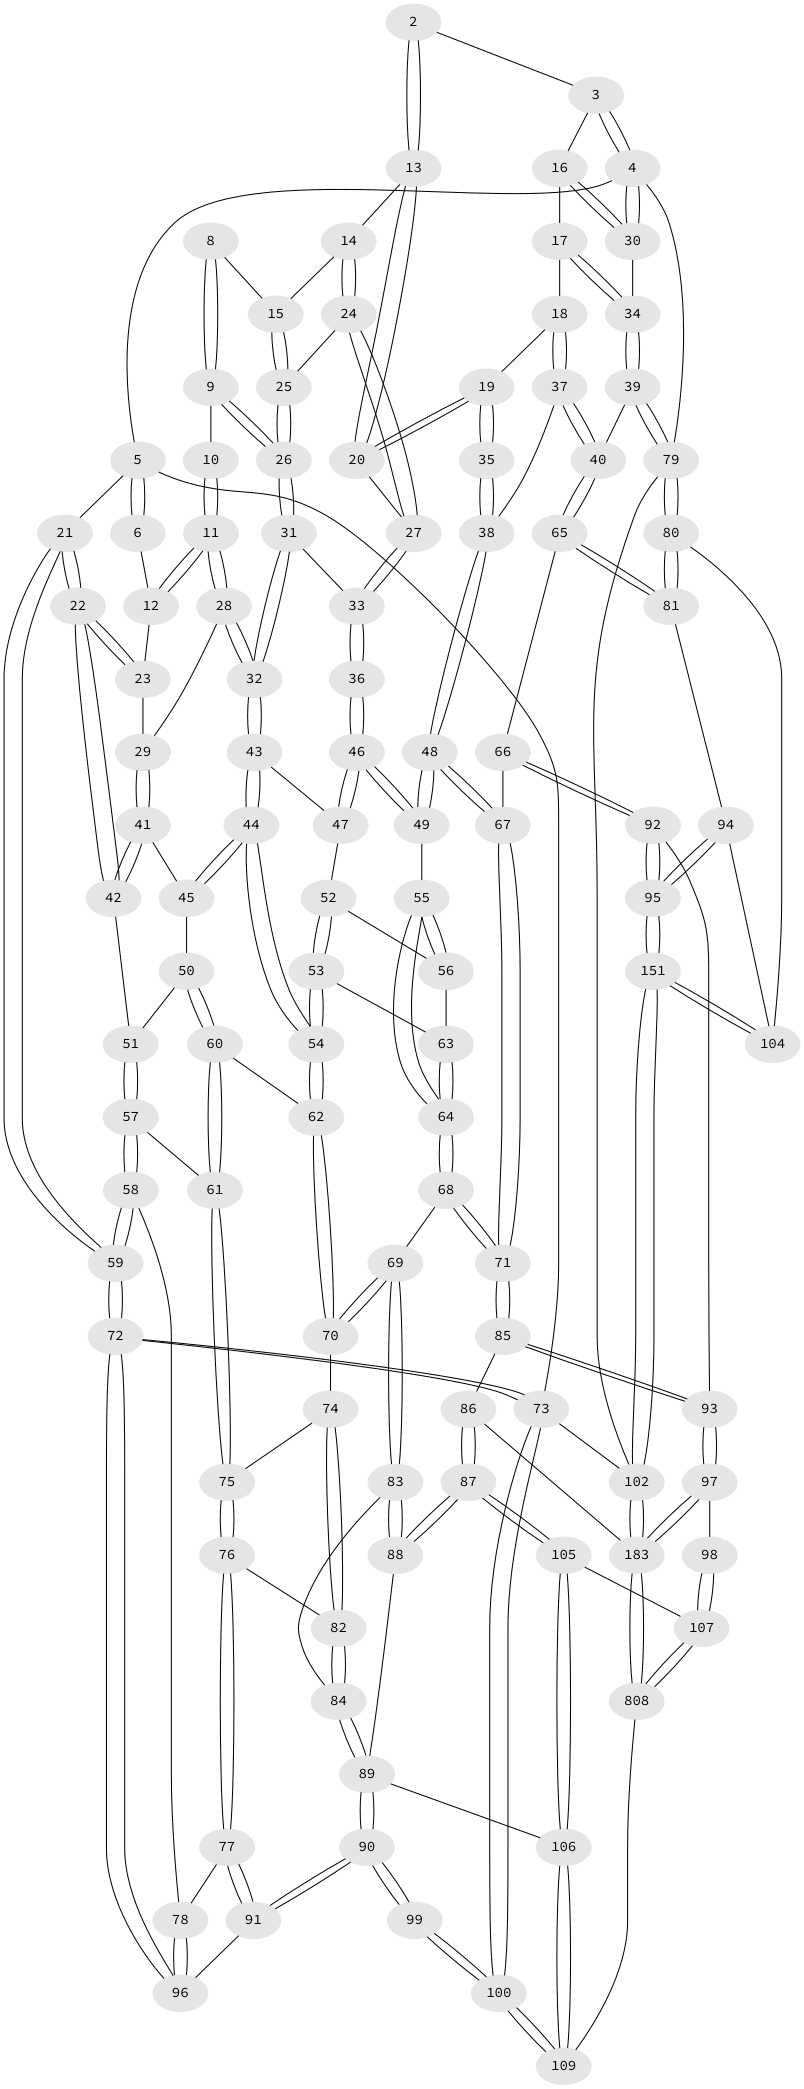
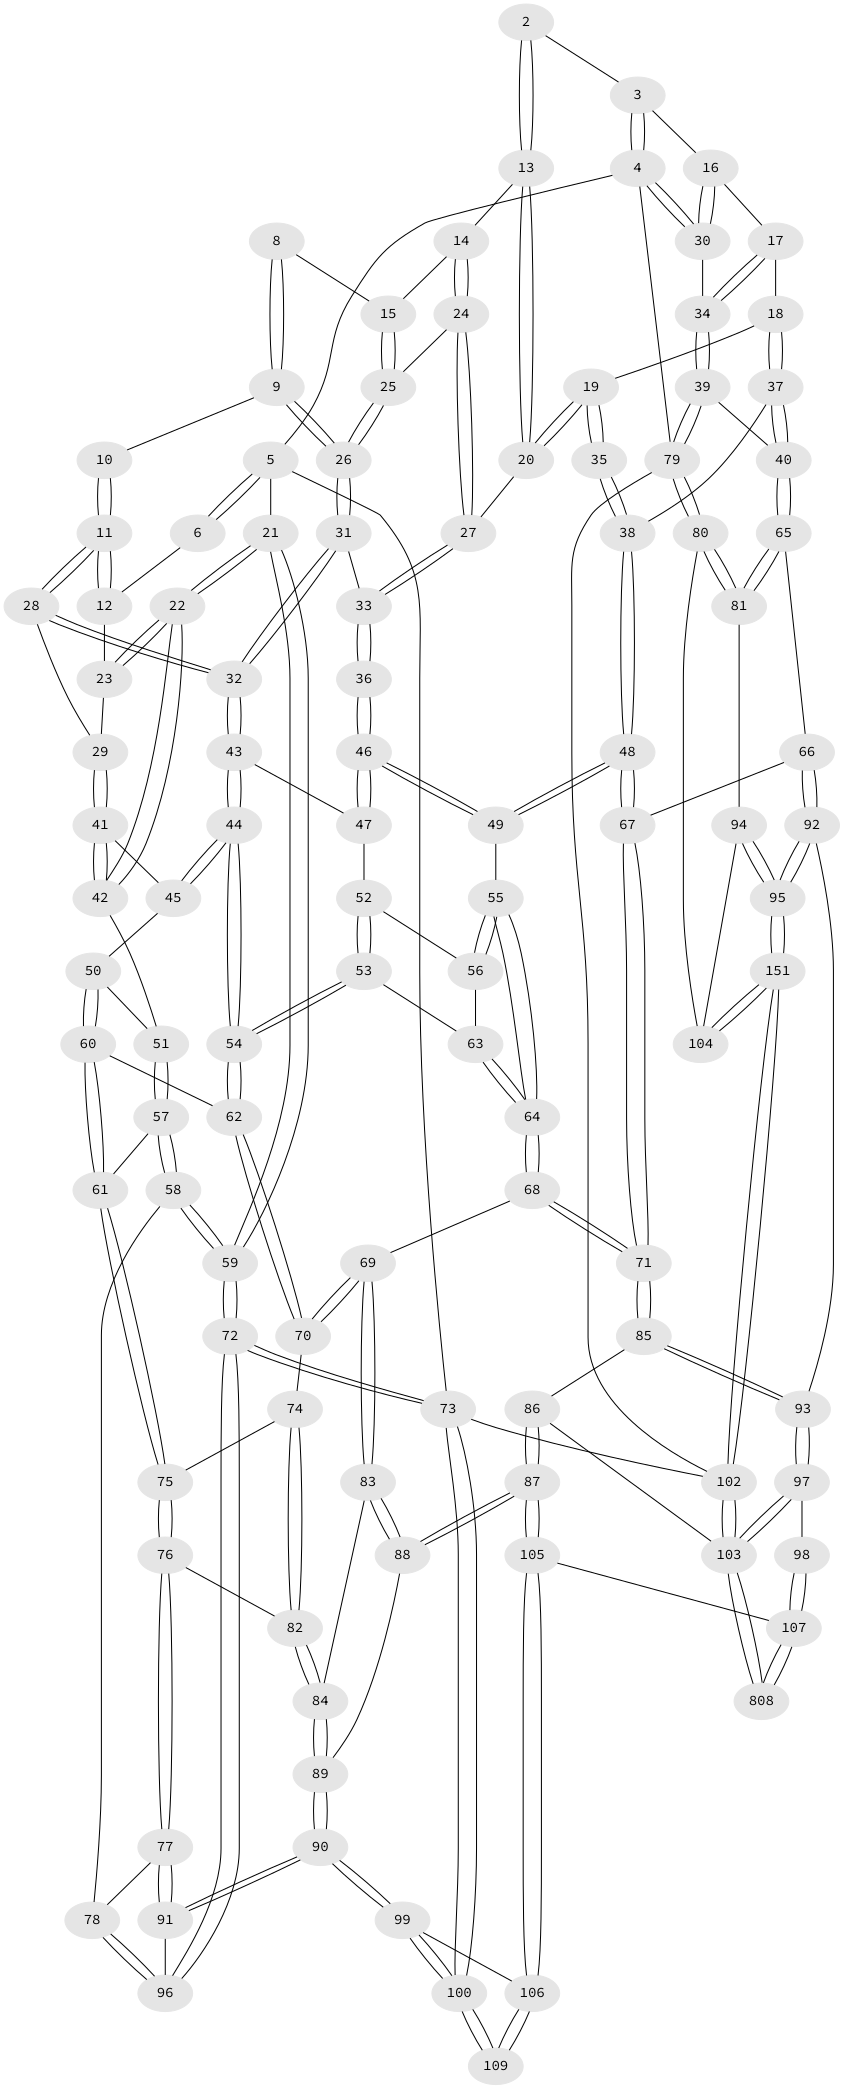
(637, 1555) -> (729, 1555)
(465, 1811) -> (463, 1954)
(628, 1891) -> none
